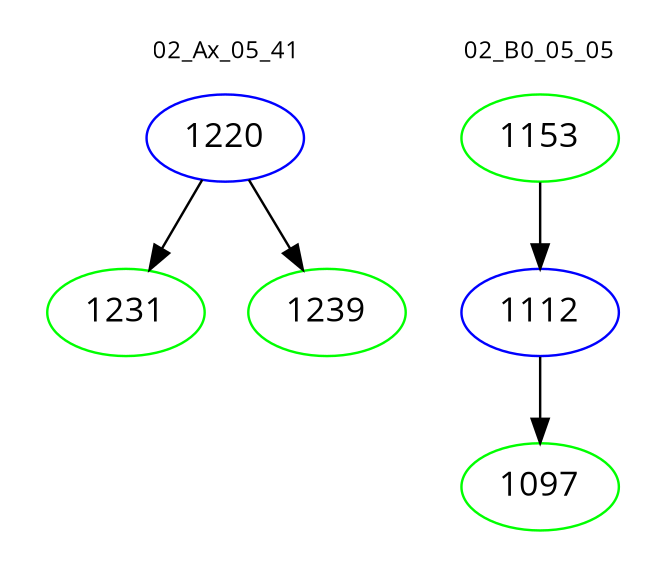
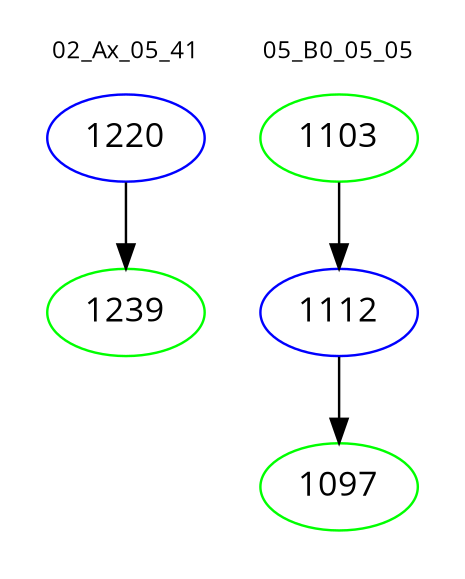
(540, 52) -> (339, 52)
(540, 138) -> (339, 138)
(126, 312) -> none
